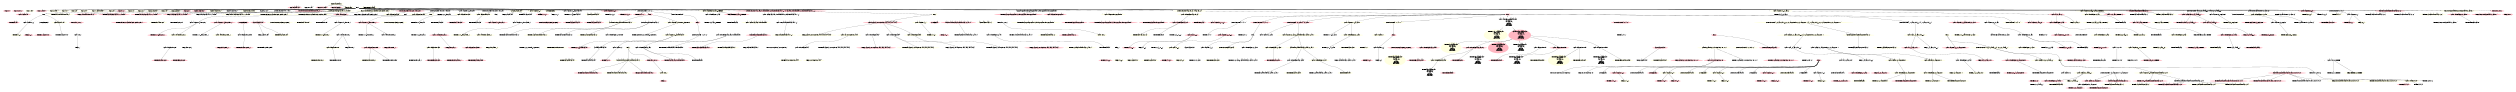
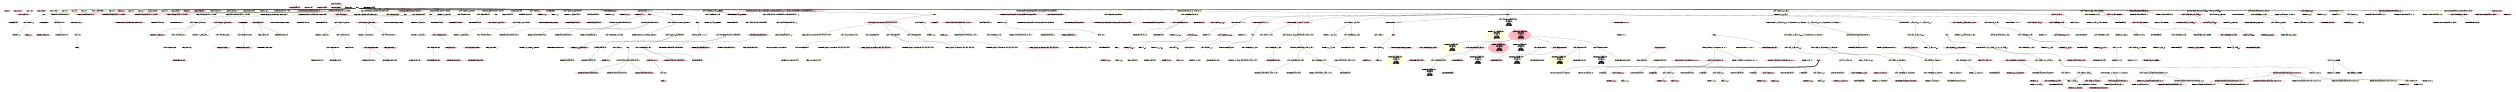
(160, 60) -> none
